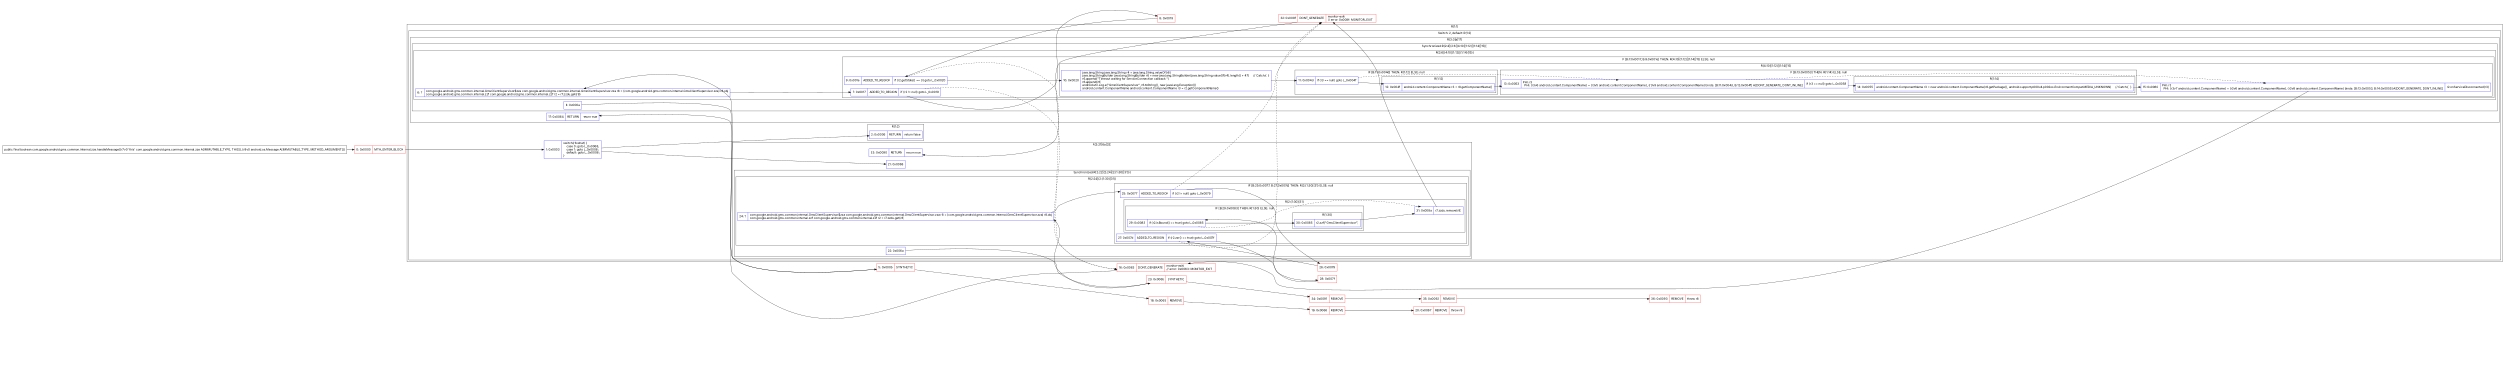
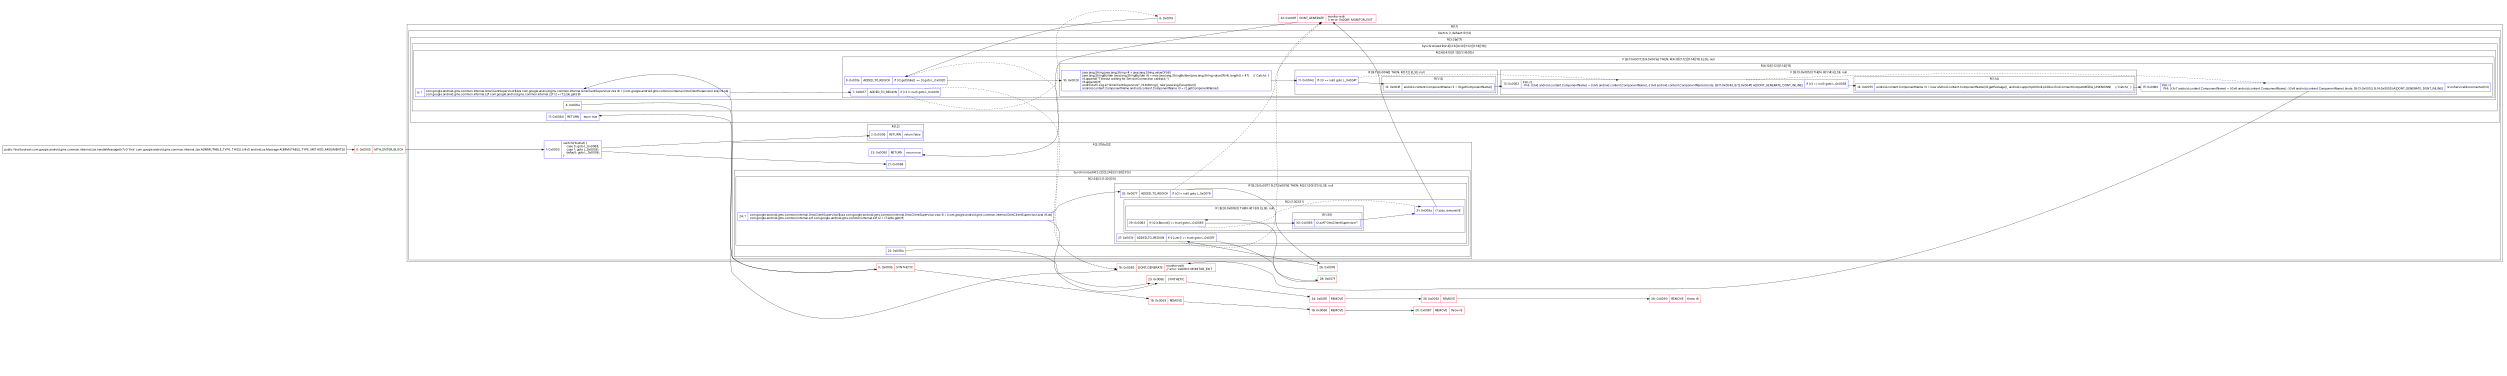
(1050, 89) -> (1050, 89)
(1077, 282) -> (1075, 285)
